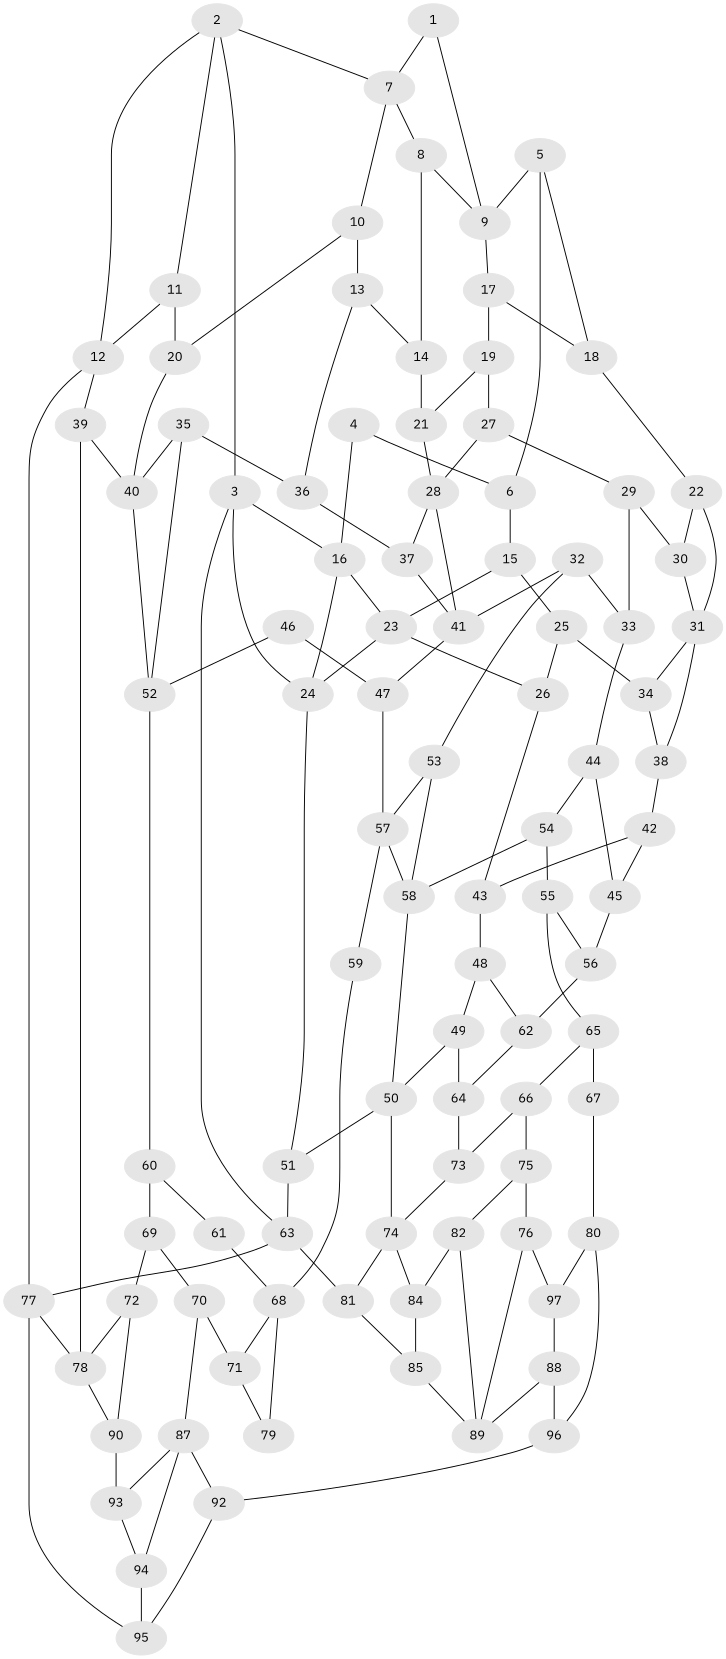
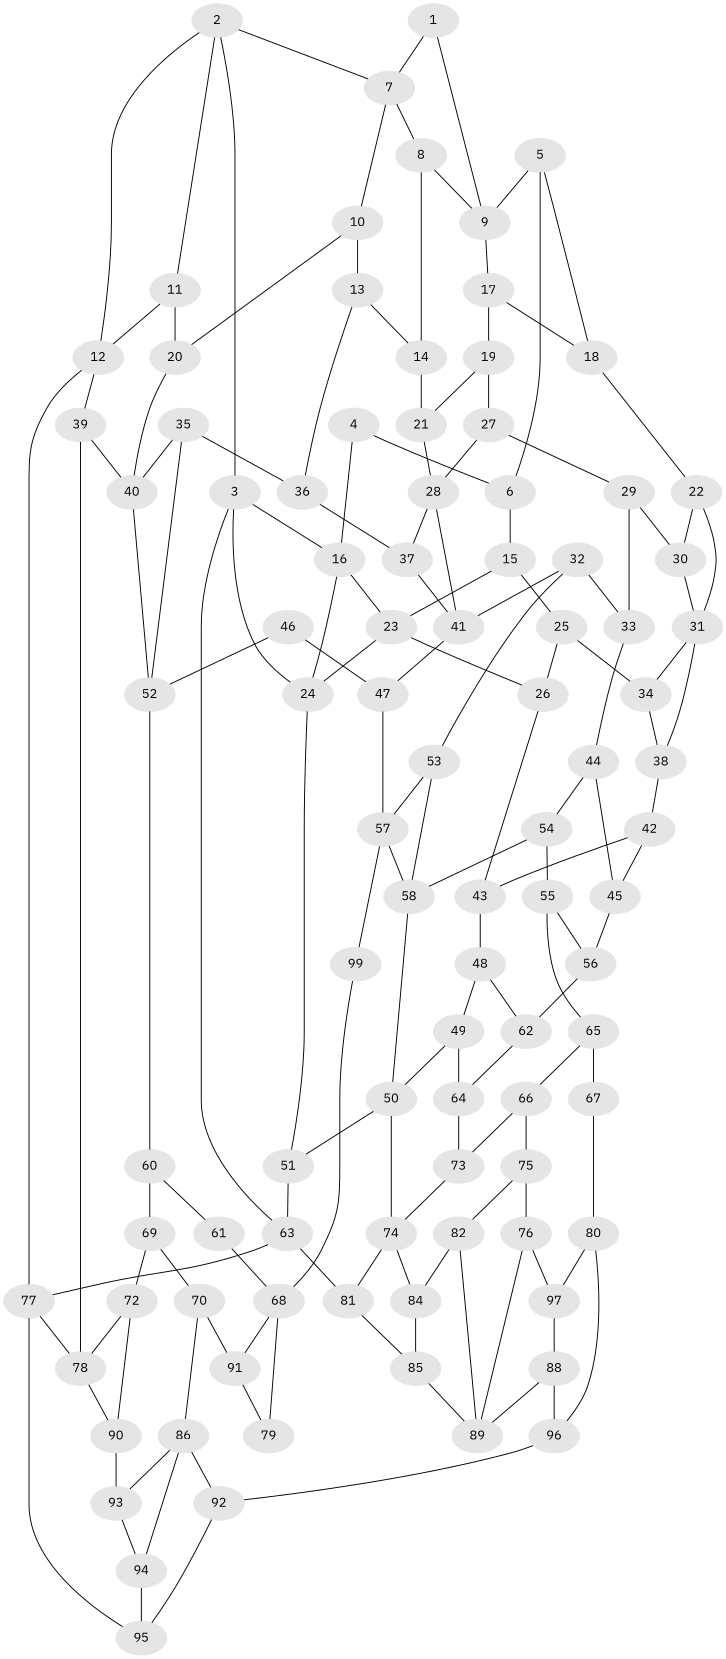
(356, 964) -> (356, 964)
(235, 1369) -> (235, 1369)
(183, 1436) -> (183, 1436)
